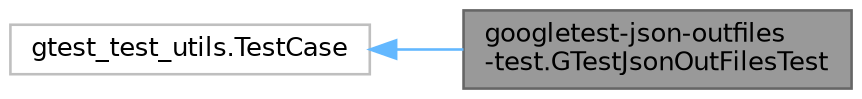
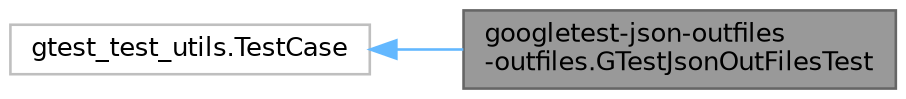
(658, 49) -> (680, 49)
